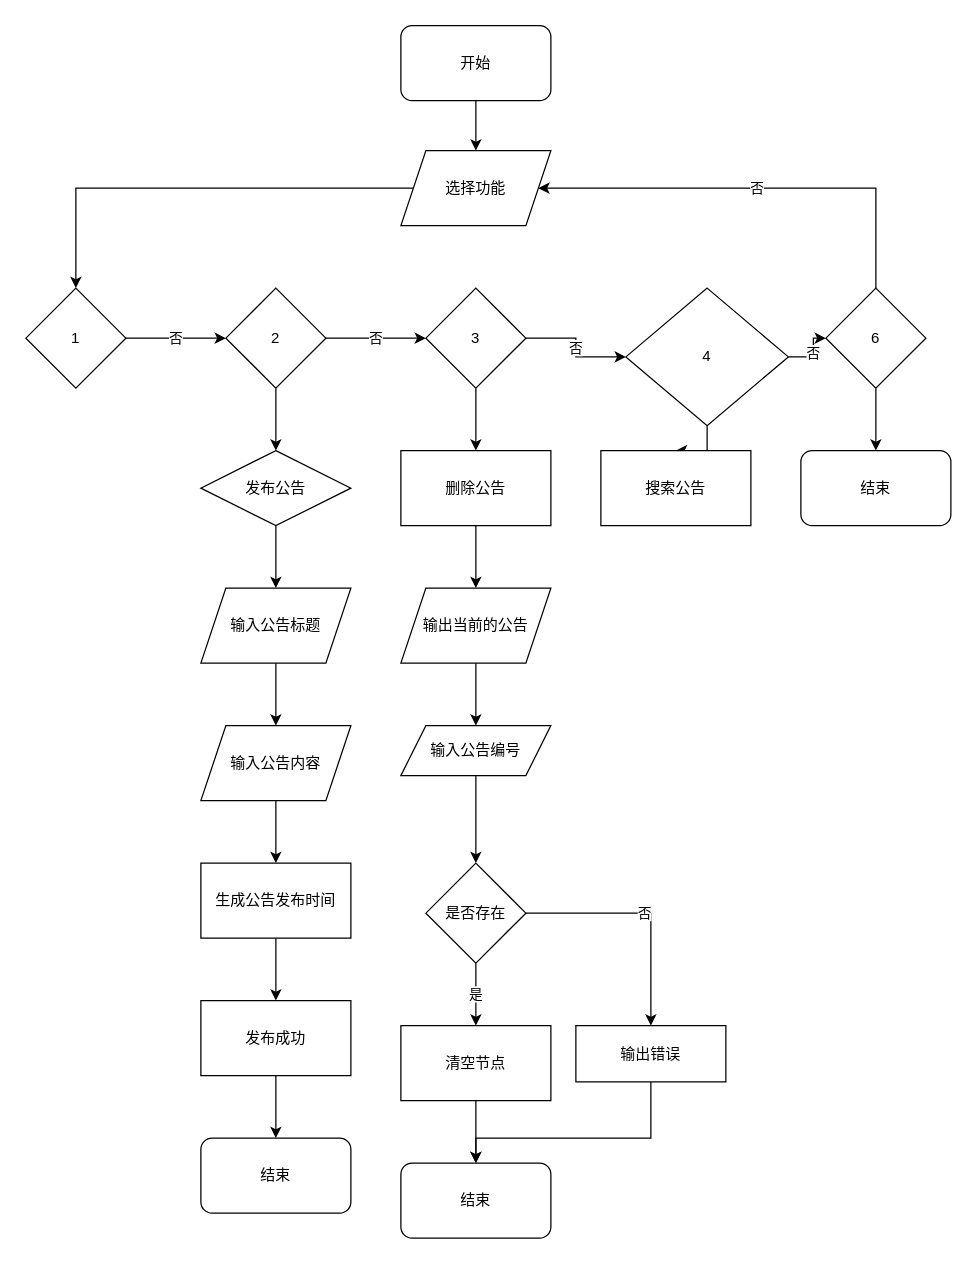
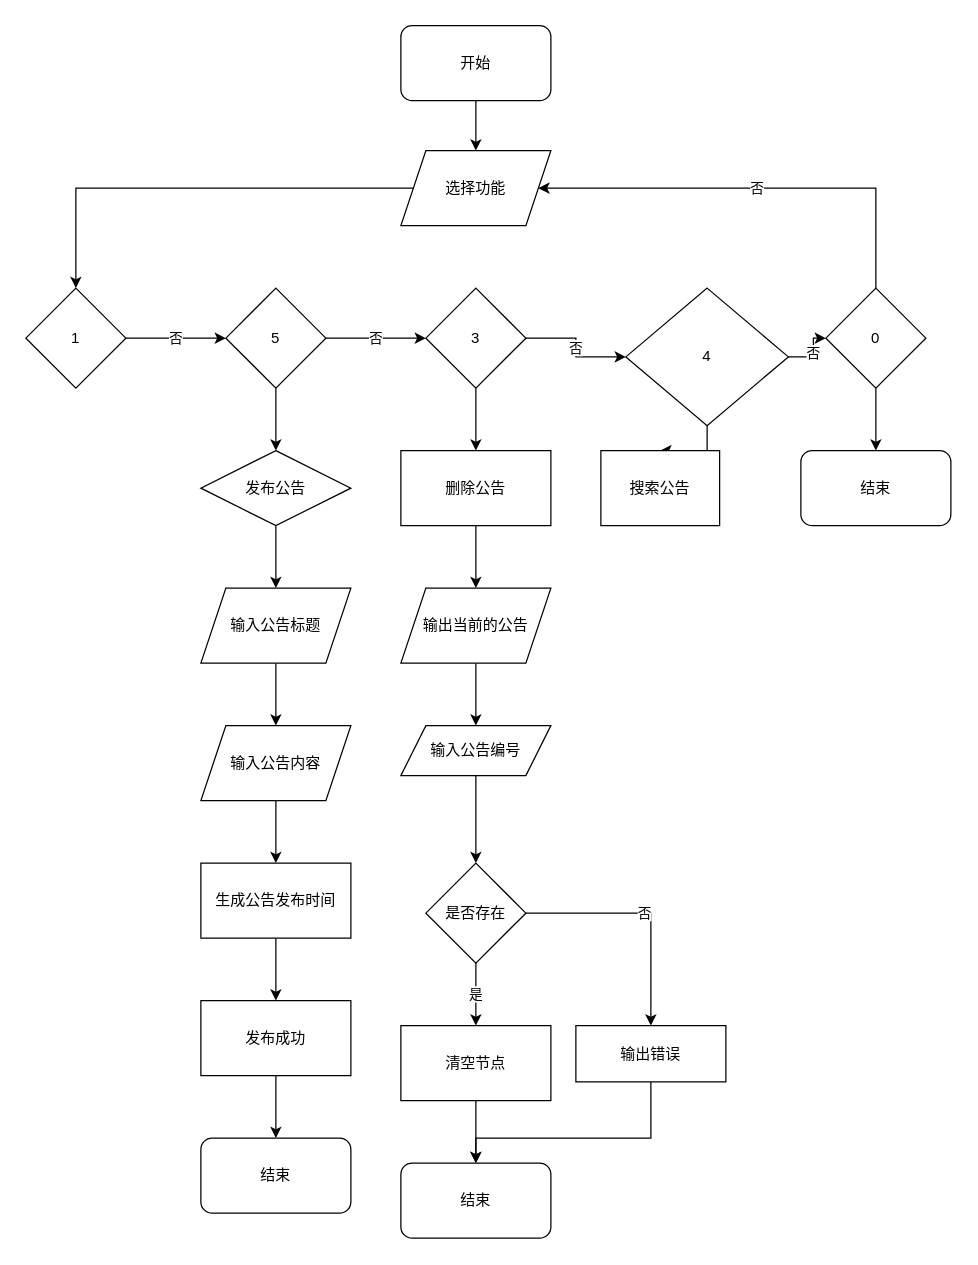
(276, 338) -> (276, 338)
(876, 338) -> (876, 338)
(676, 488) -> (660, 488)
